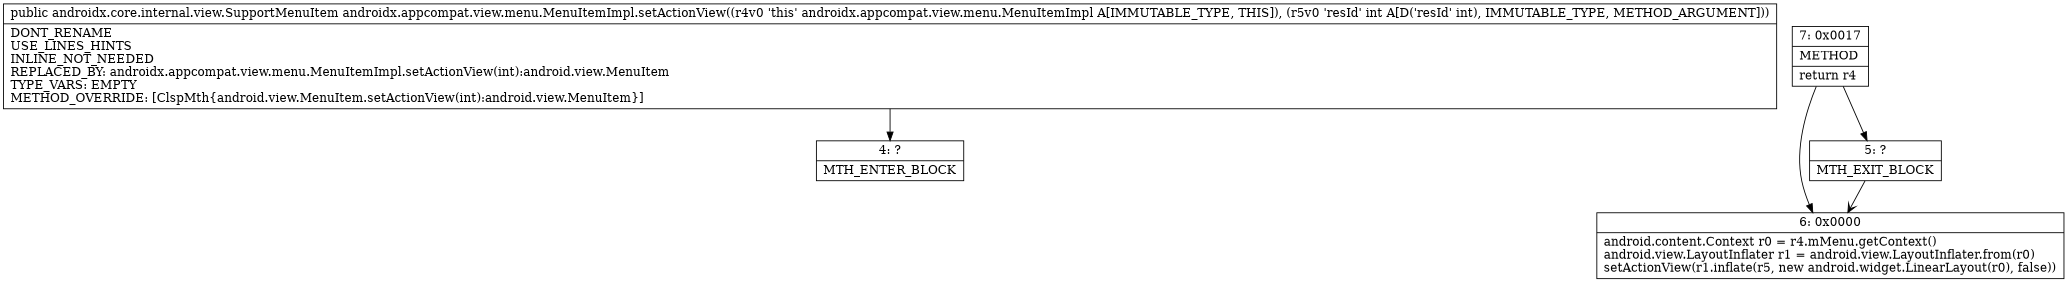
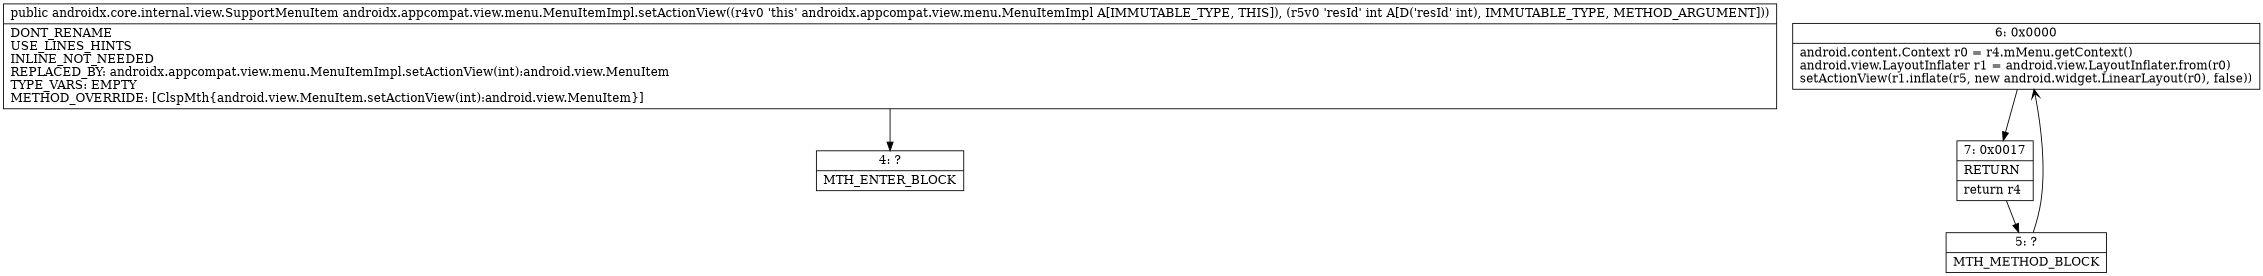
(1829, 56) -> (1992, 170)
(1800, 145) -> (2011, 111)
(1875, 170) -> (2026, 262)
